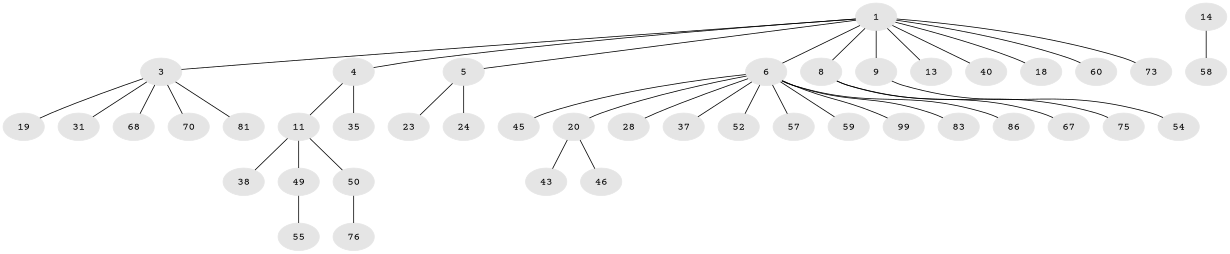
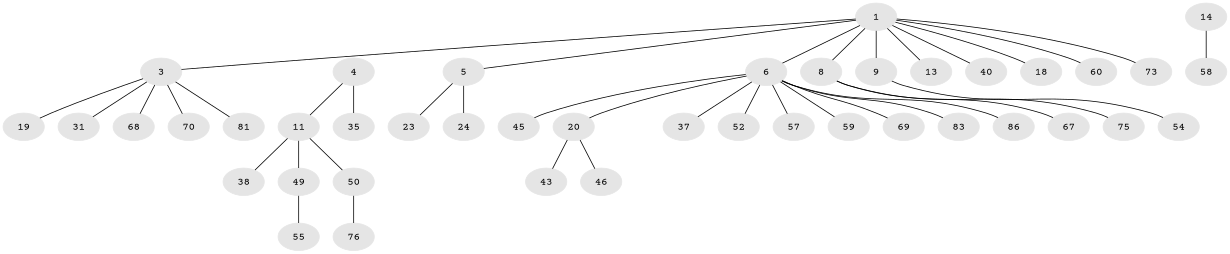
(530, 47) -> none
(629, 127) -> none
(904, 127) -> (904, 127)
